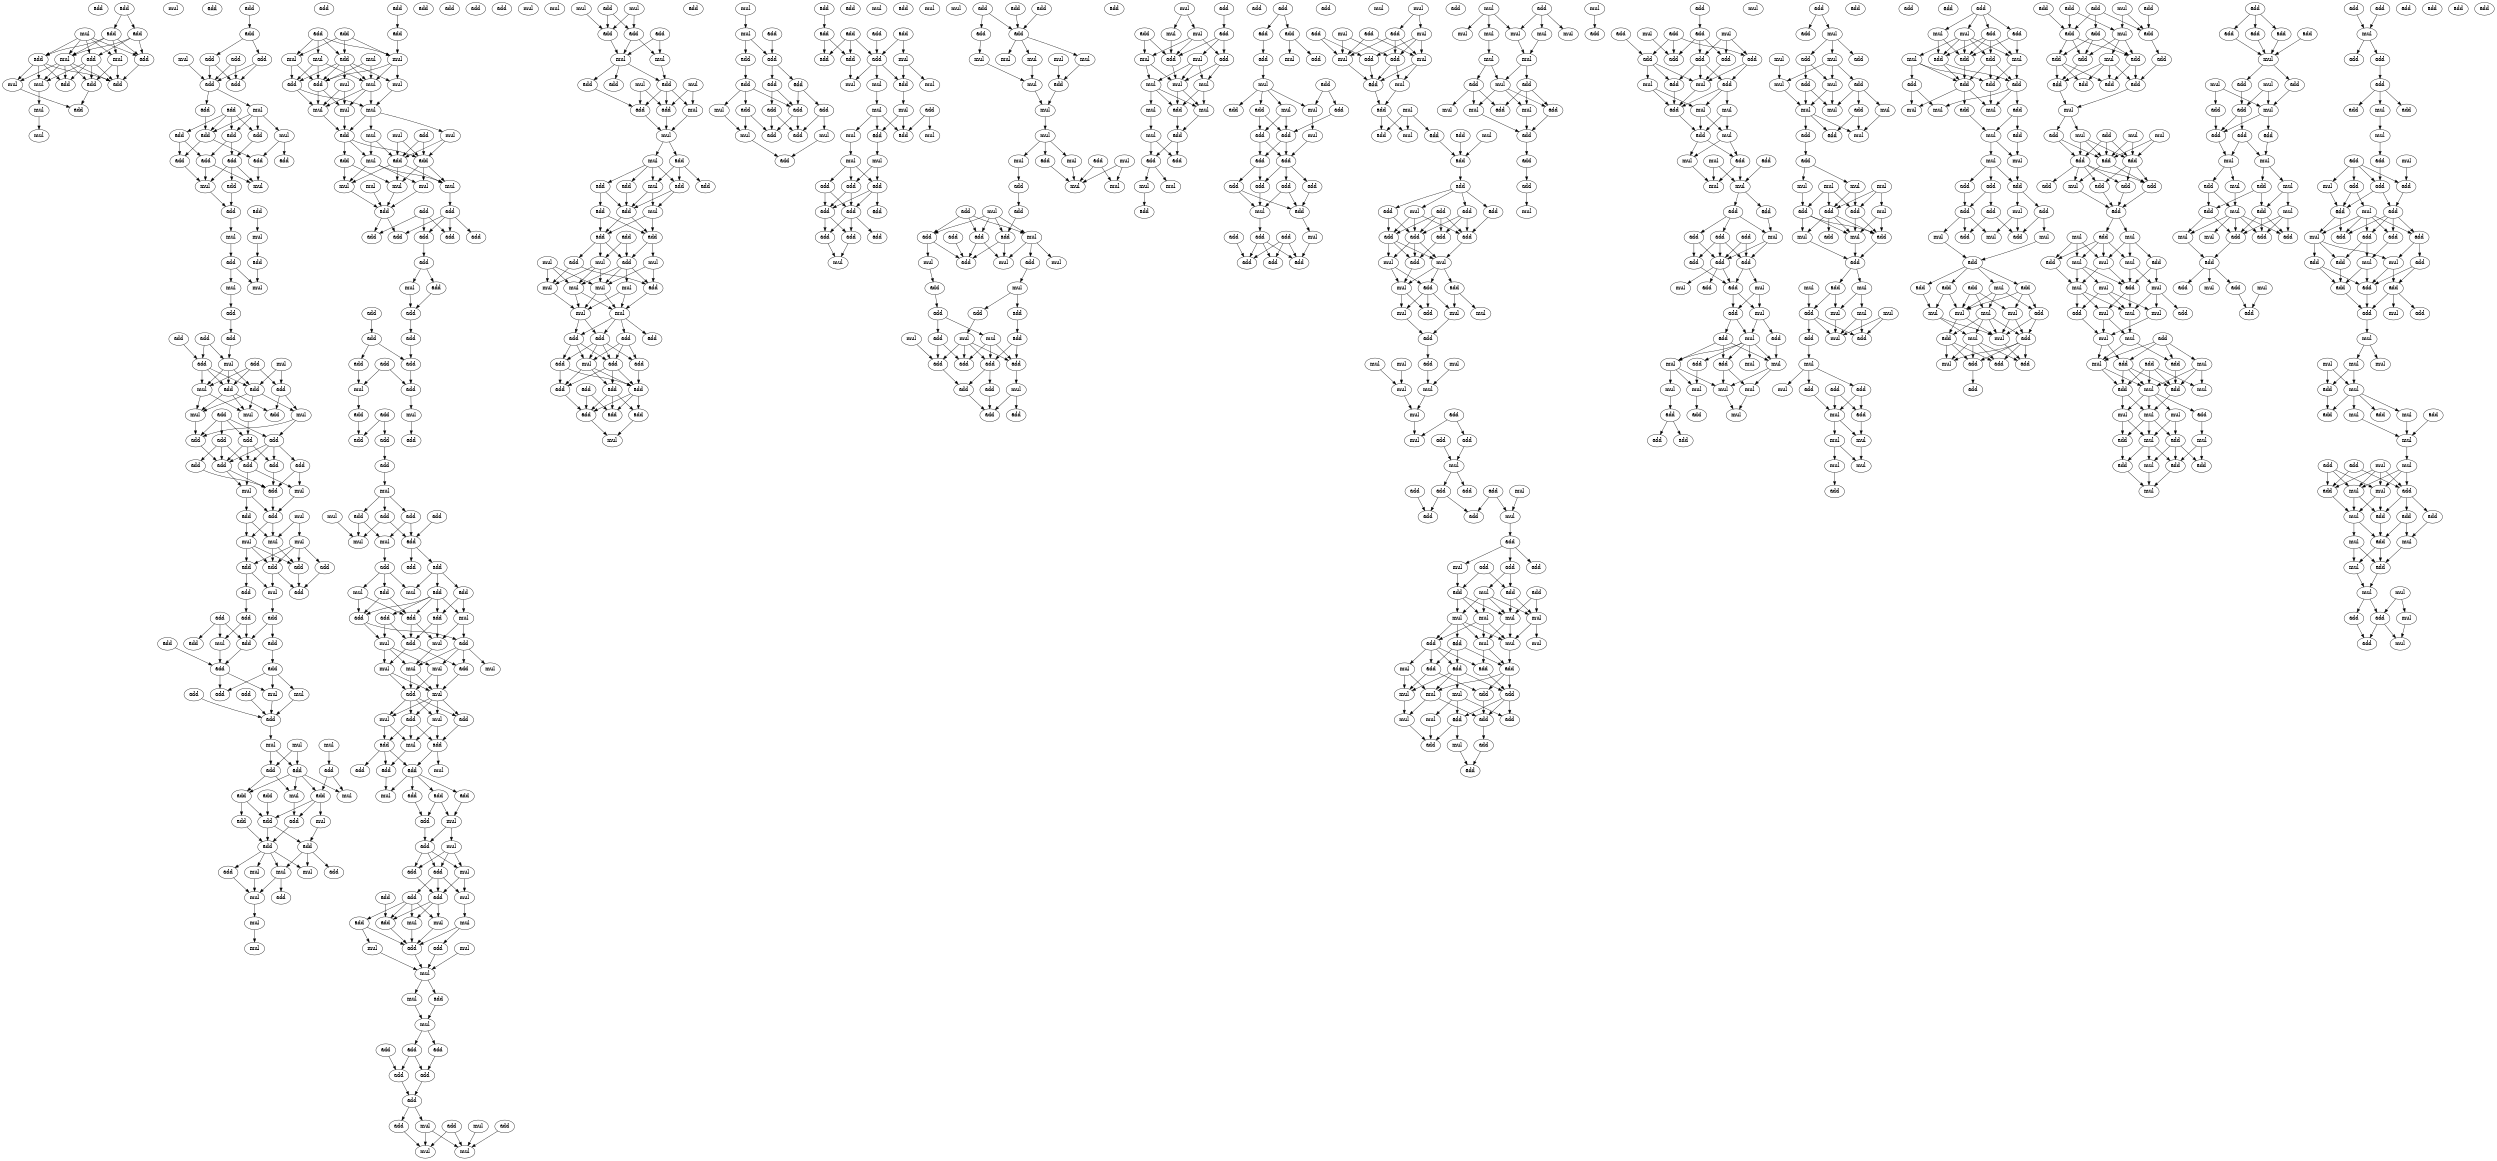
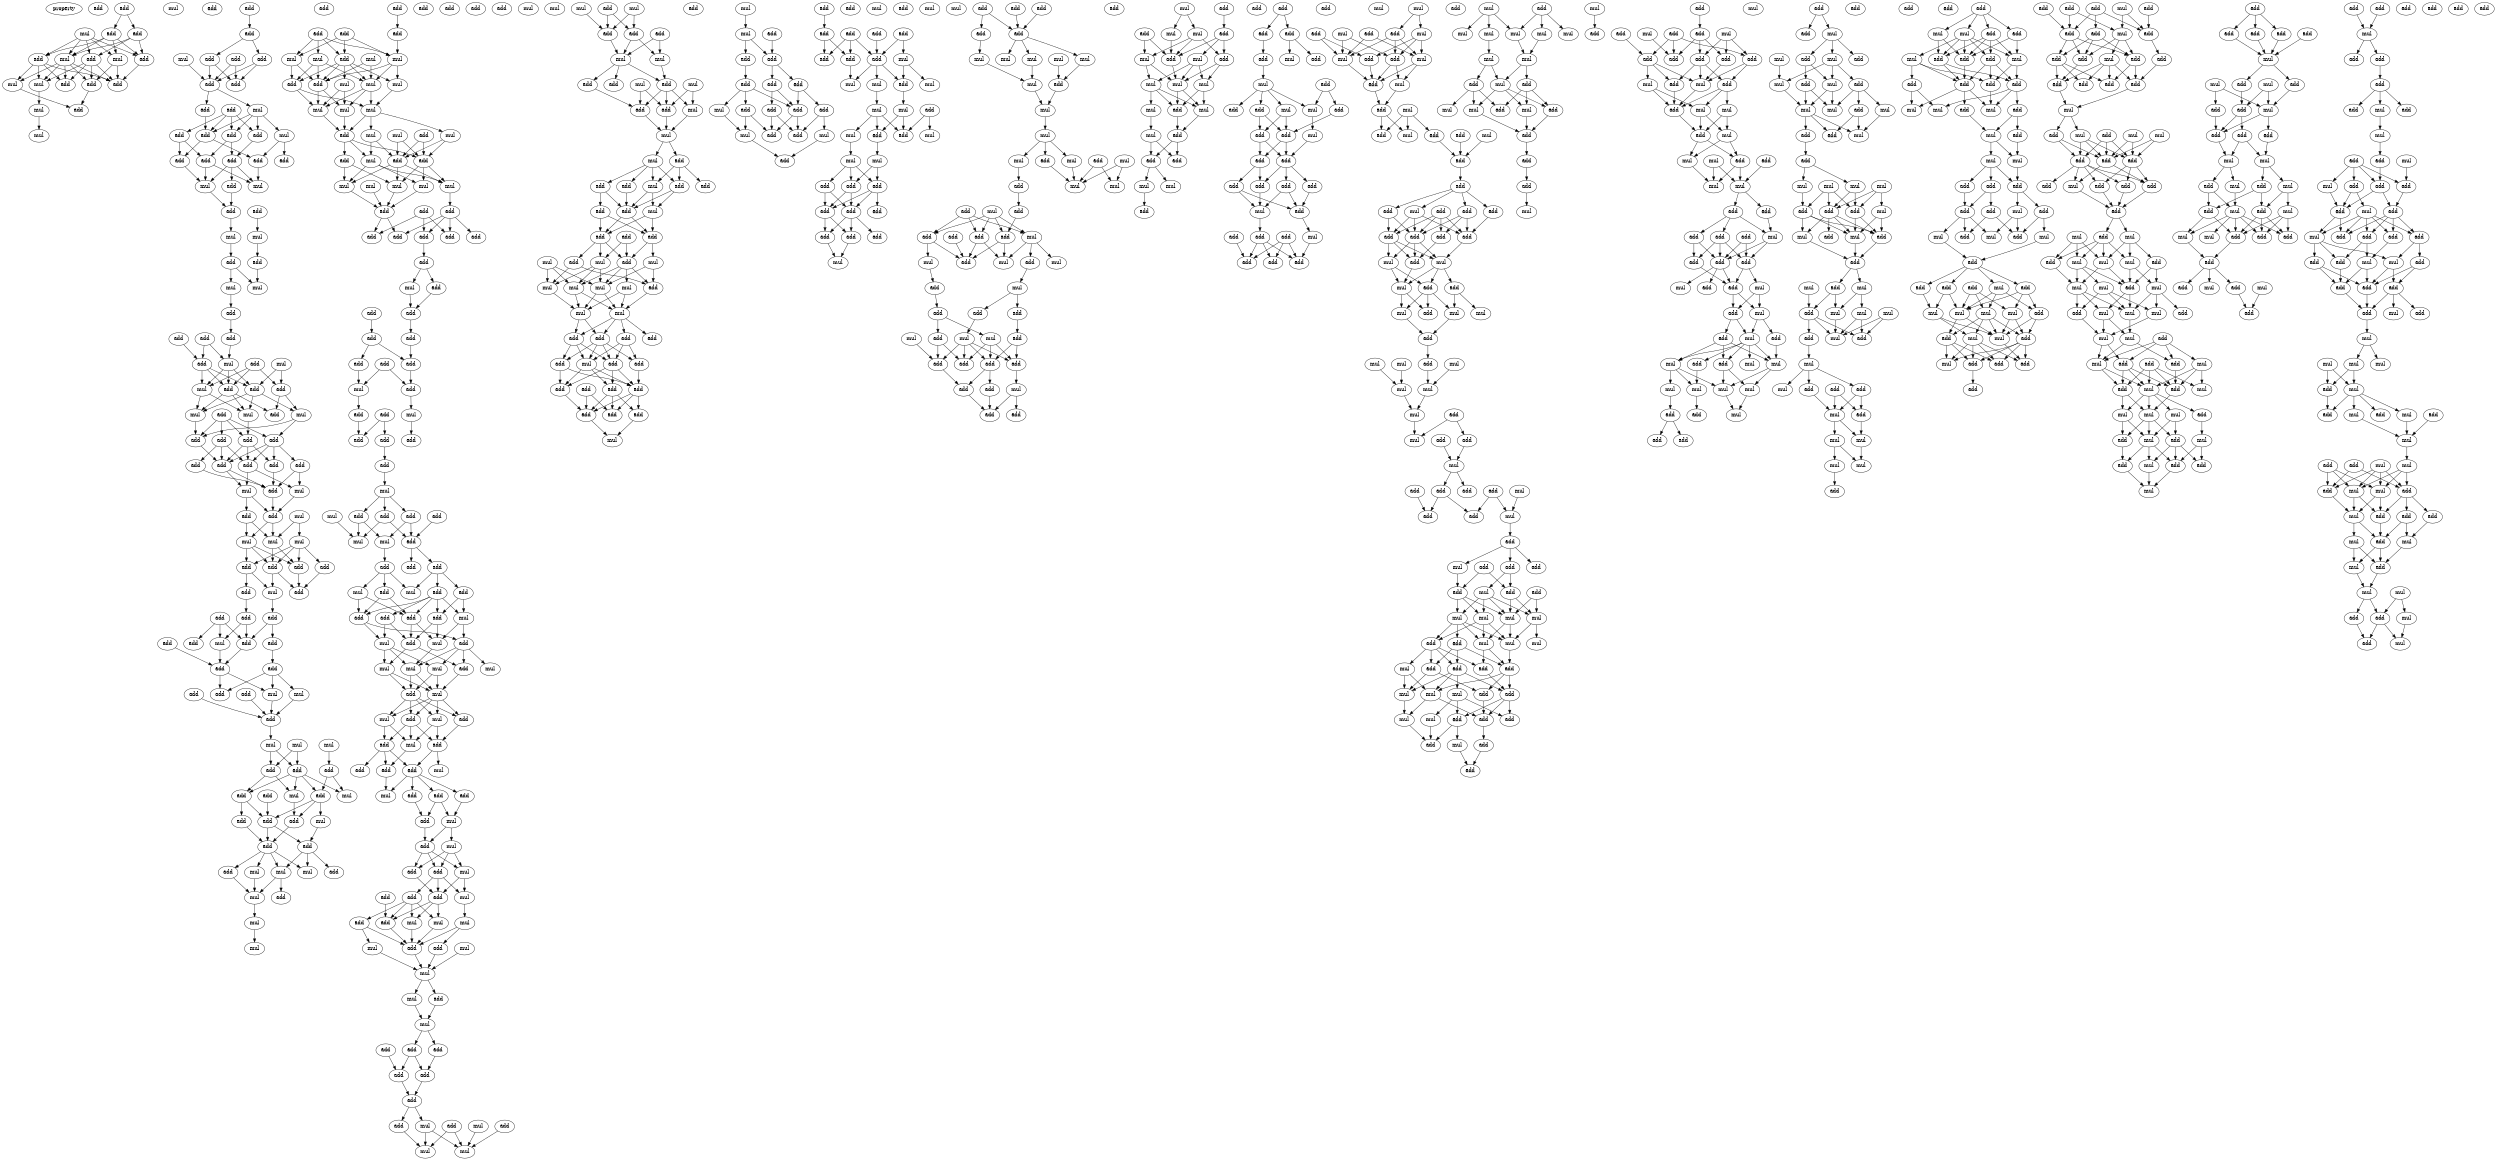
none -> (64, 9)
